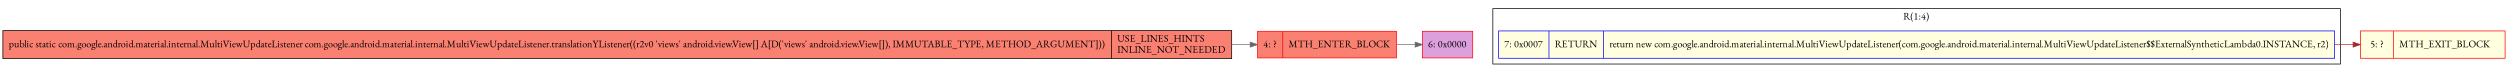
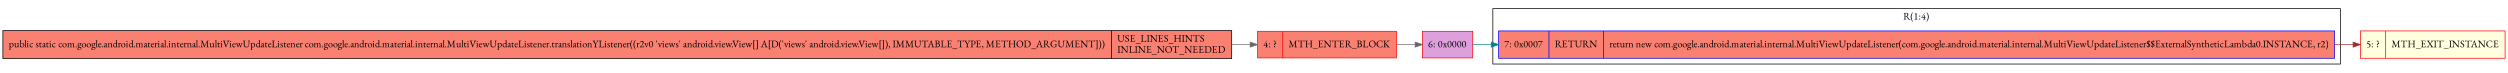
(2445, 44) -> (2445, 44)
none -> (1482, 45)
(1917, 45) -> (1917, 45)
